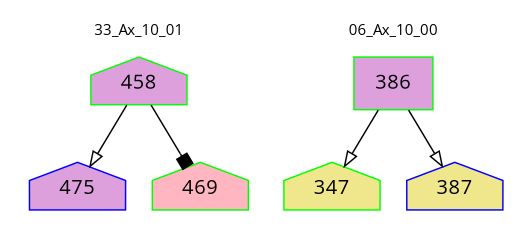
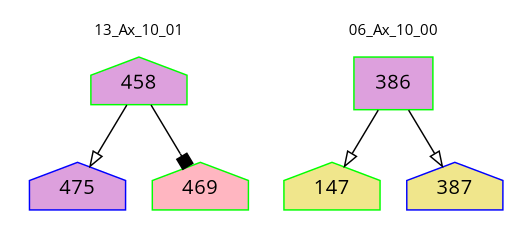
(139, 31) -> (139, 31)
(332, 189) -> (332, 189)
